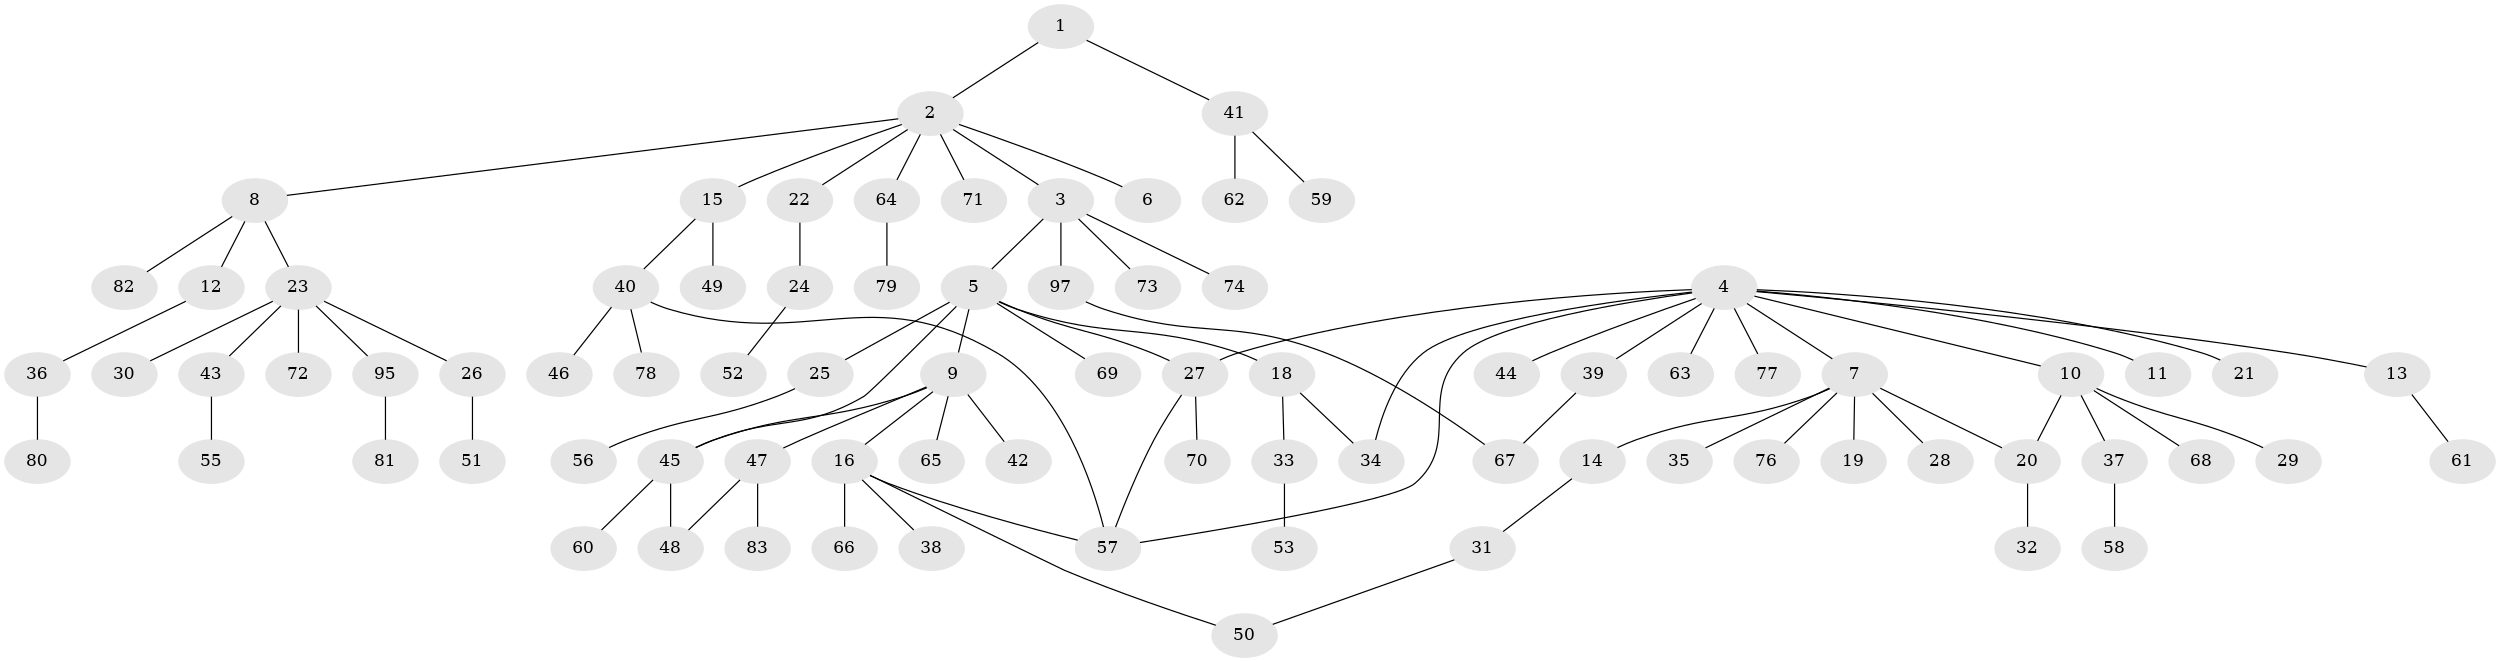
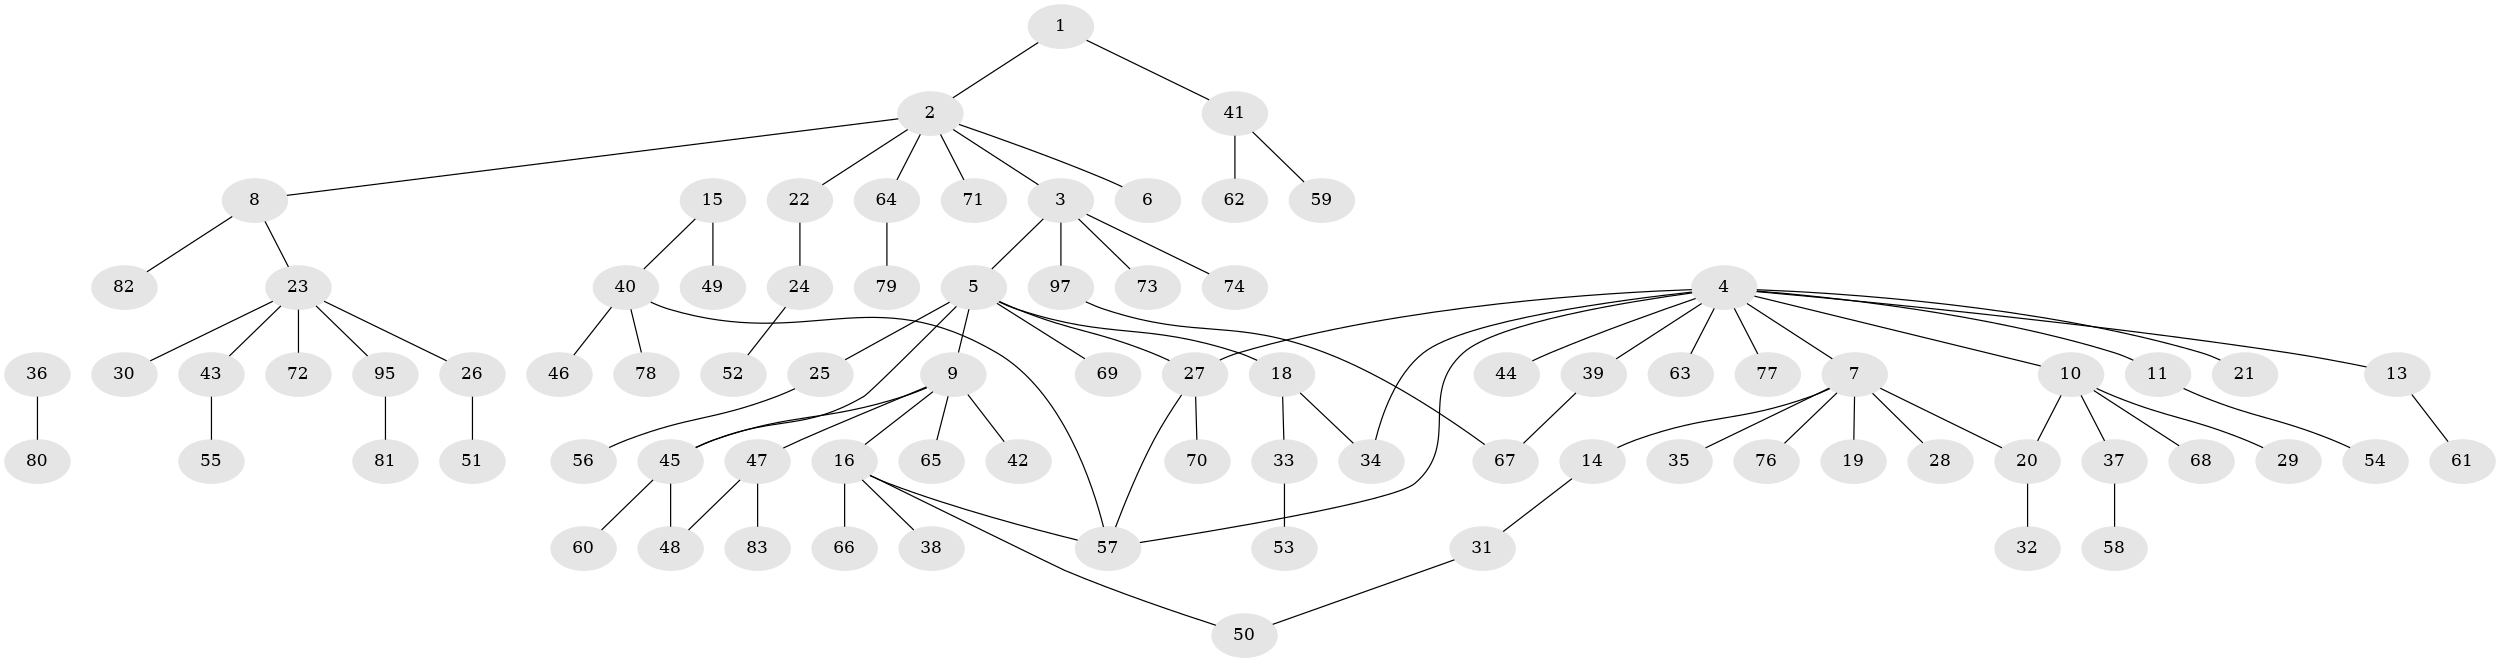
(819, 154) -> none
(211, 288) -> none
none -> (2376, 462)
